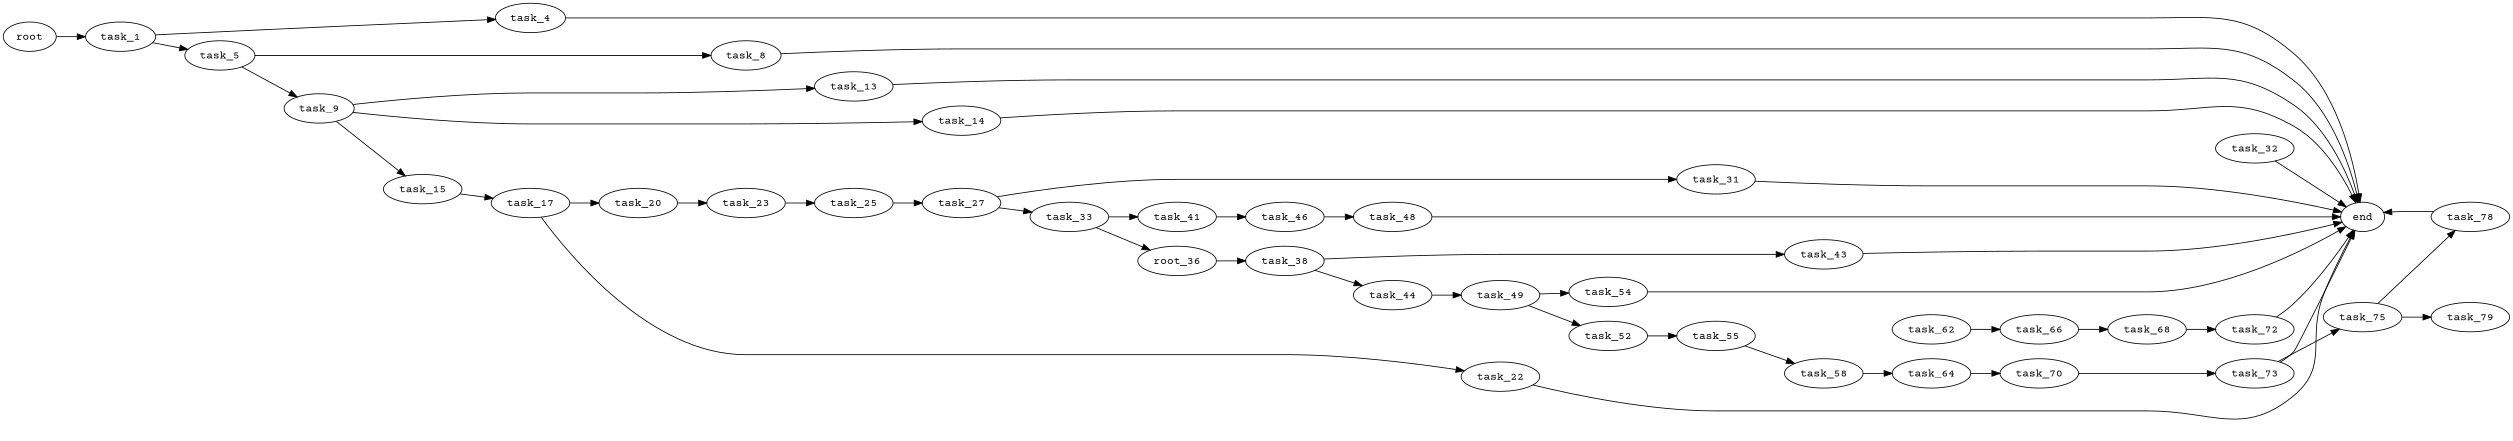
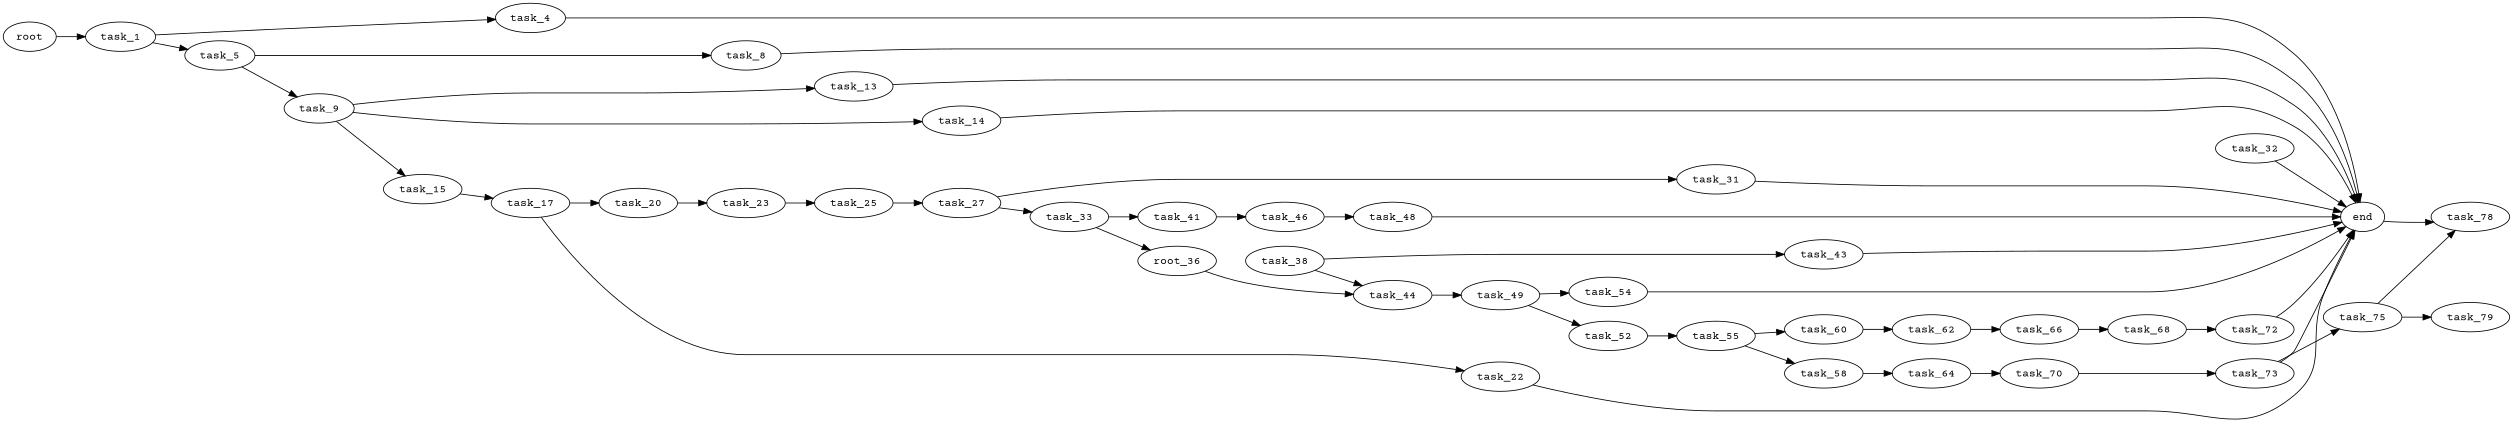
(2413, 211) -> (2404, 222)
(1227, 261) -> (1274, 288)
none -> (1824, 329)
